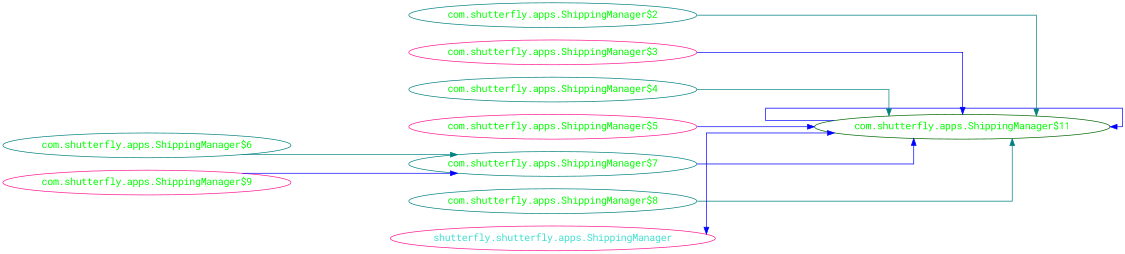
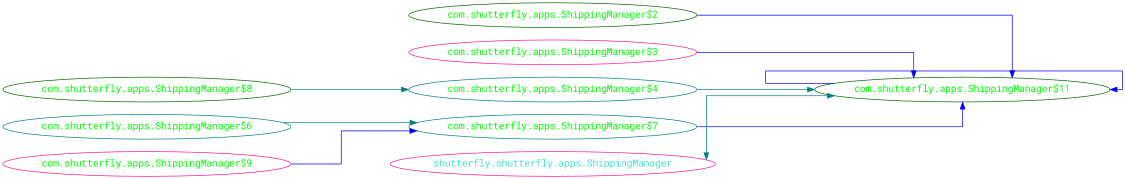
(553, 15) -> (553, 15)
(914, 15) -> (883, 15)
(553, 127) -> none
(720, 133) -> (738, 96)
(553, 201) -> (147, 90)
(883, 201) -> (346, 90)
